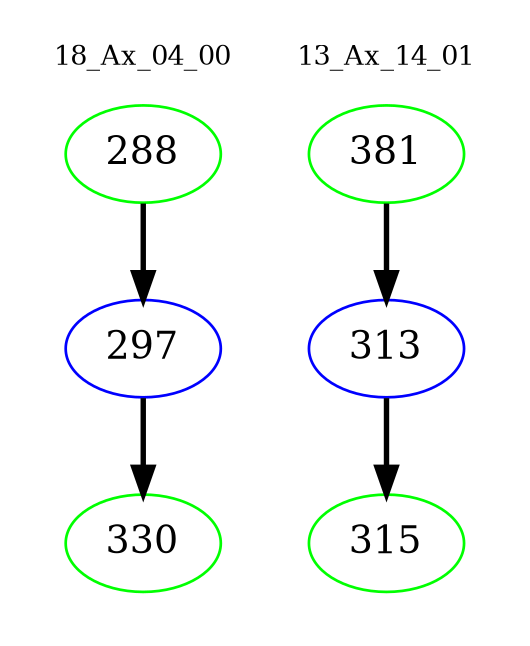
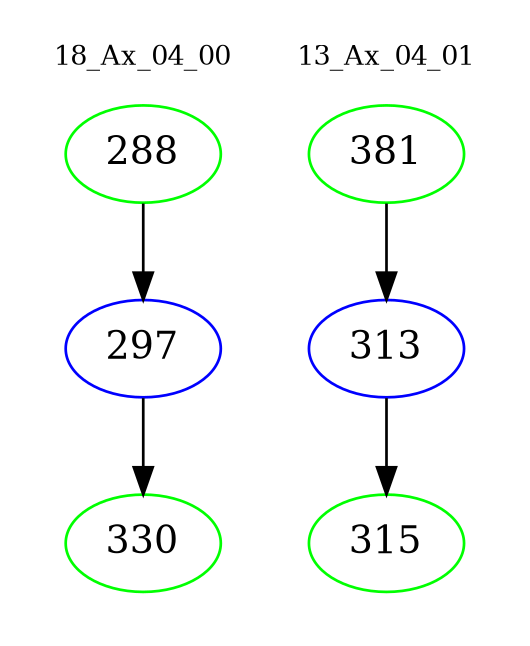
(386, 58) -> (386, 58)
(143, 238) -> (143, 238)
(386, 238) -> (386, 238)
(143, 433) -> (143, 433)
(386, 433) -> (386, 433)
